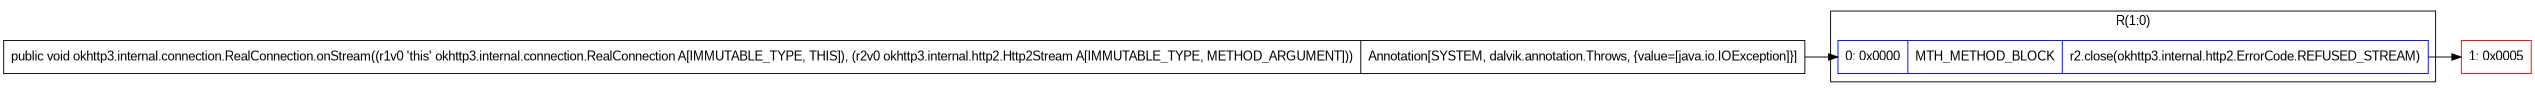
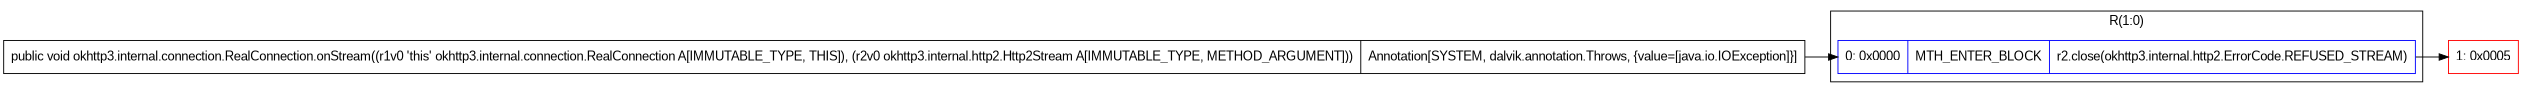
(1985, 57) -> (1979, 57)
